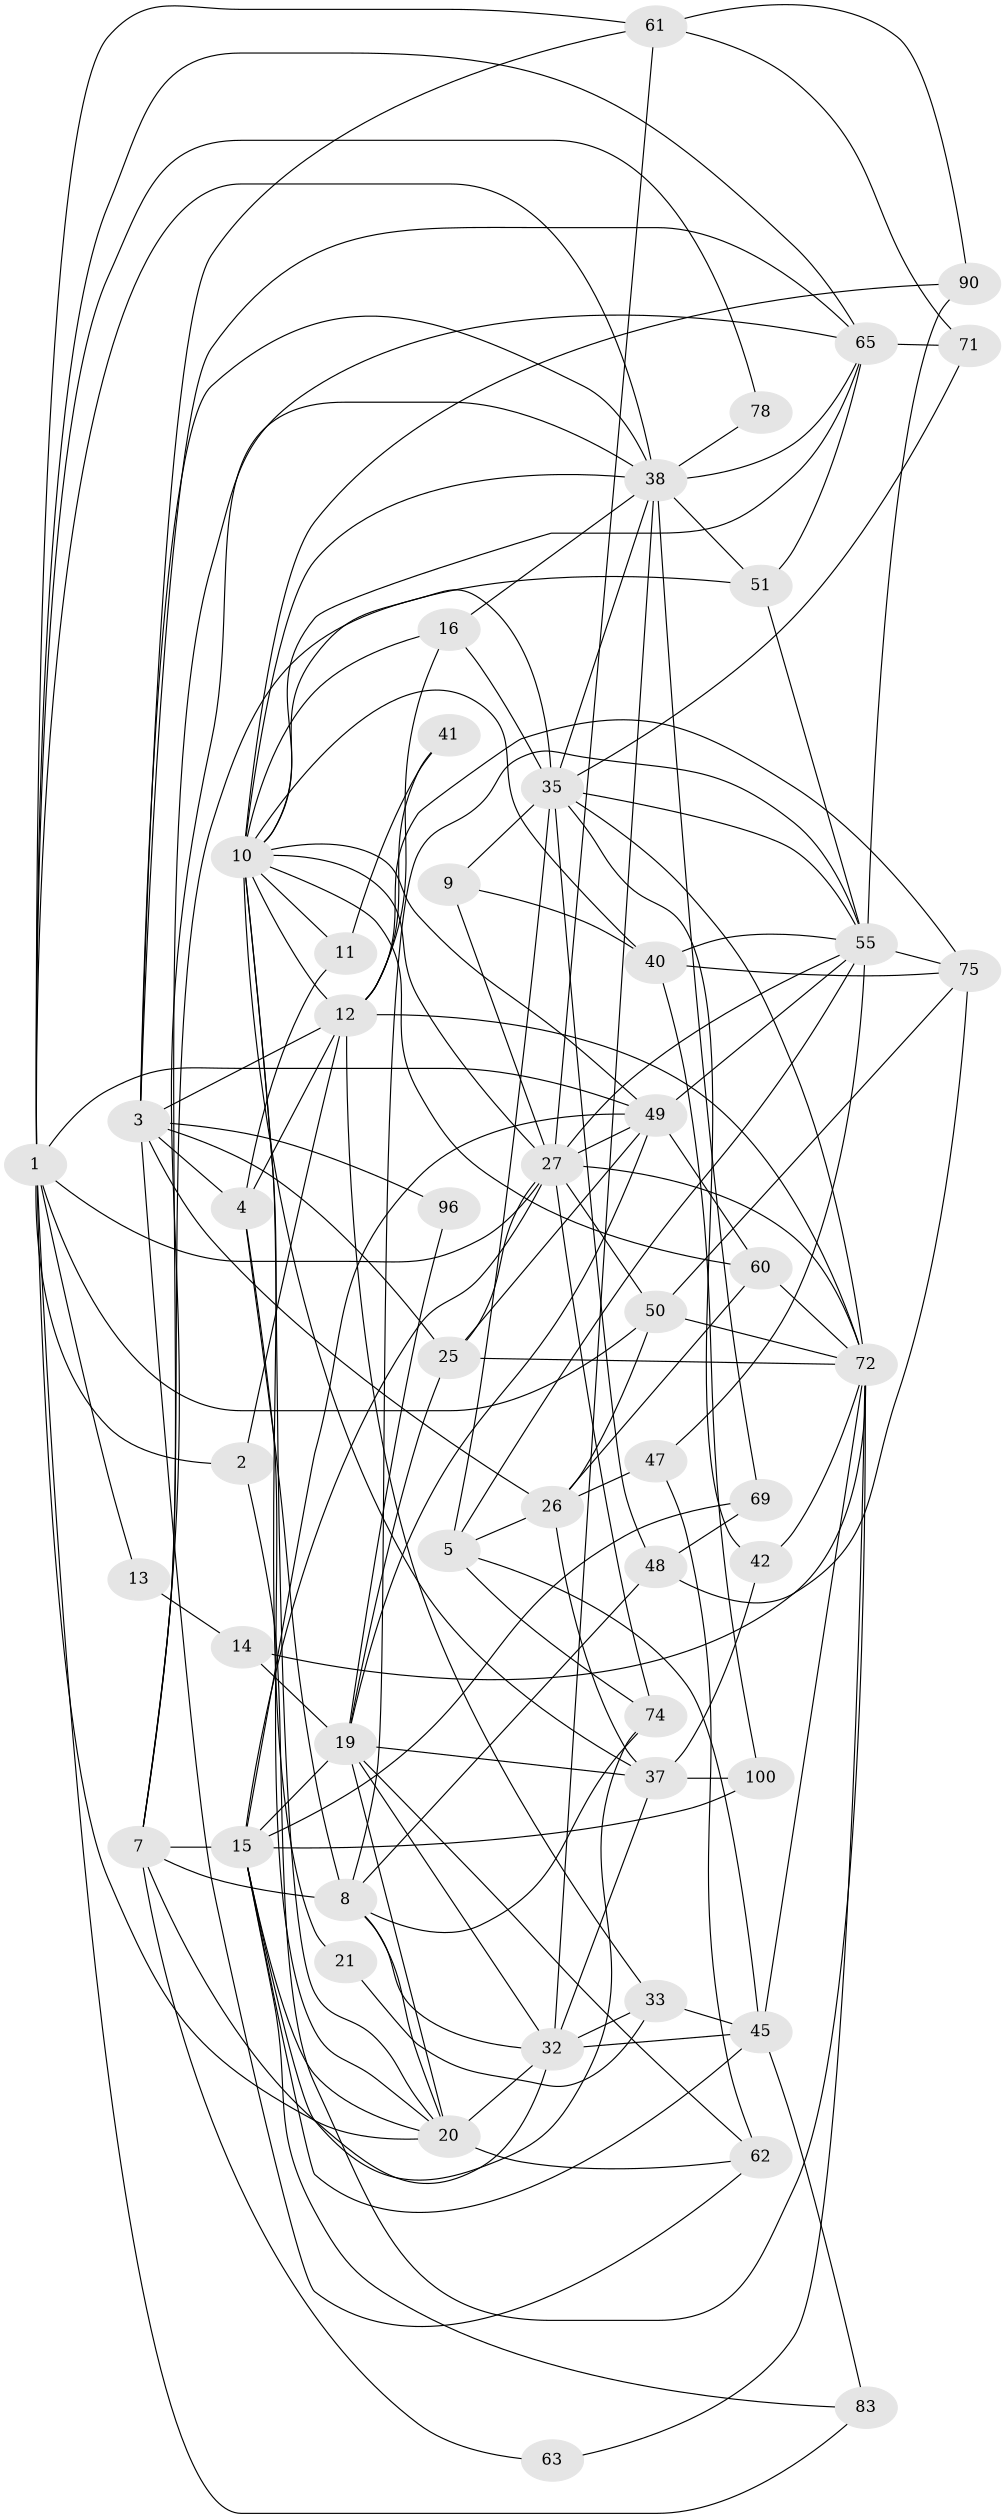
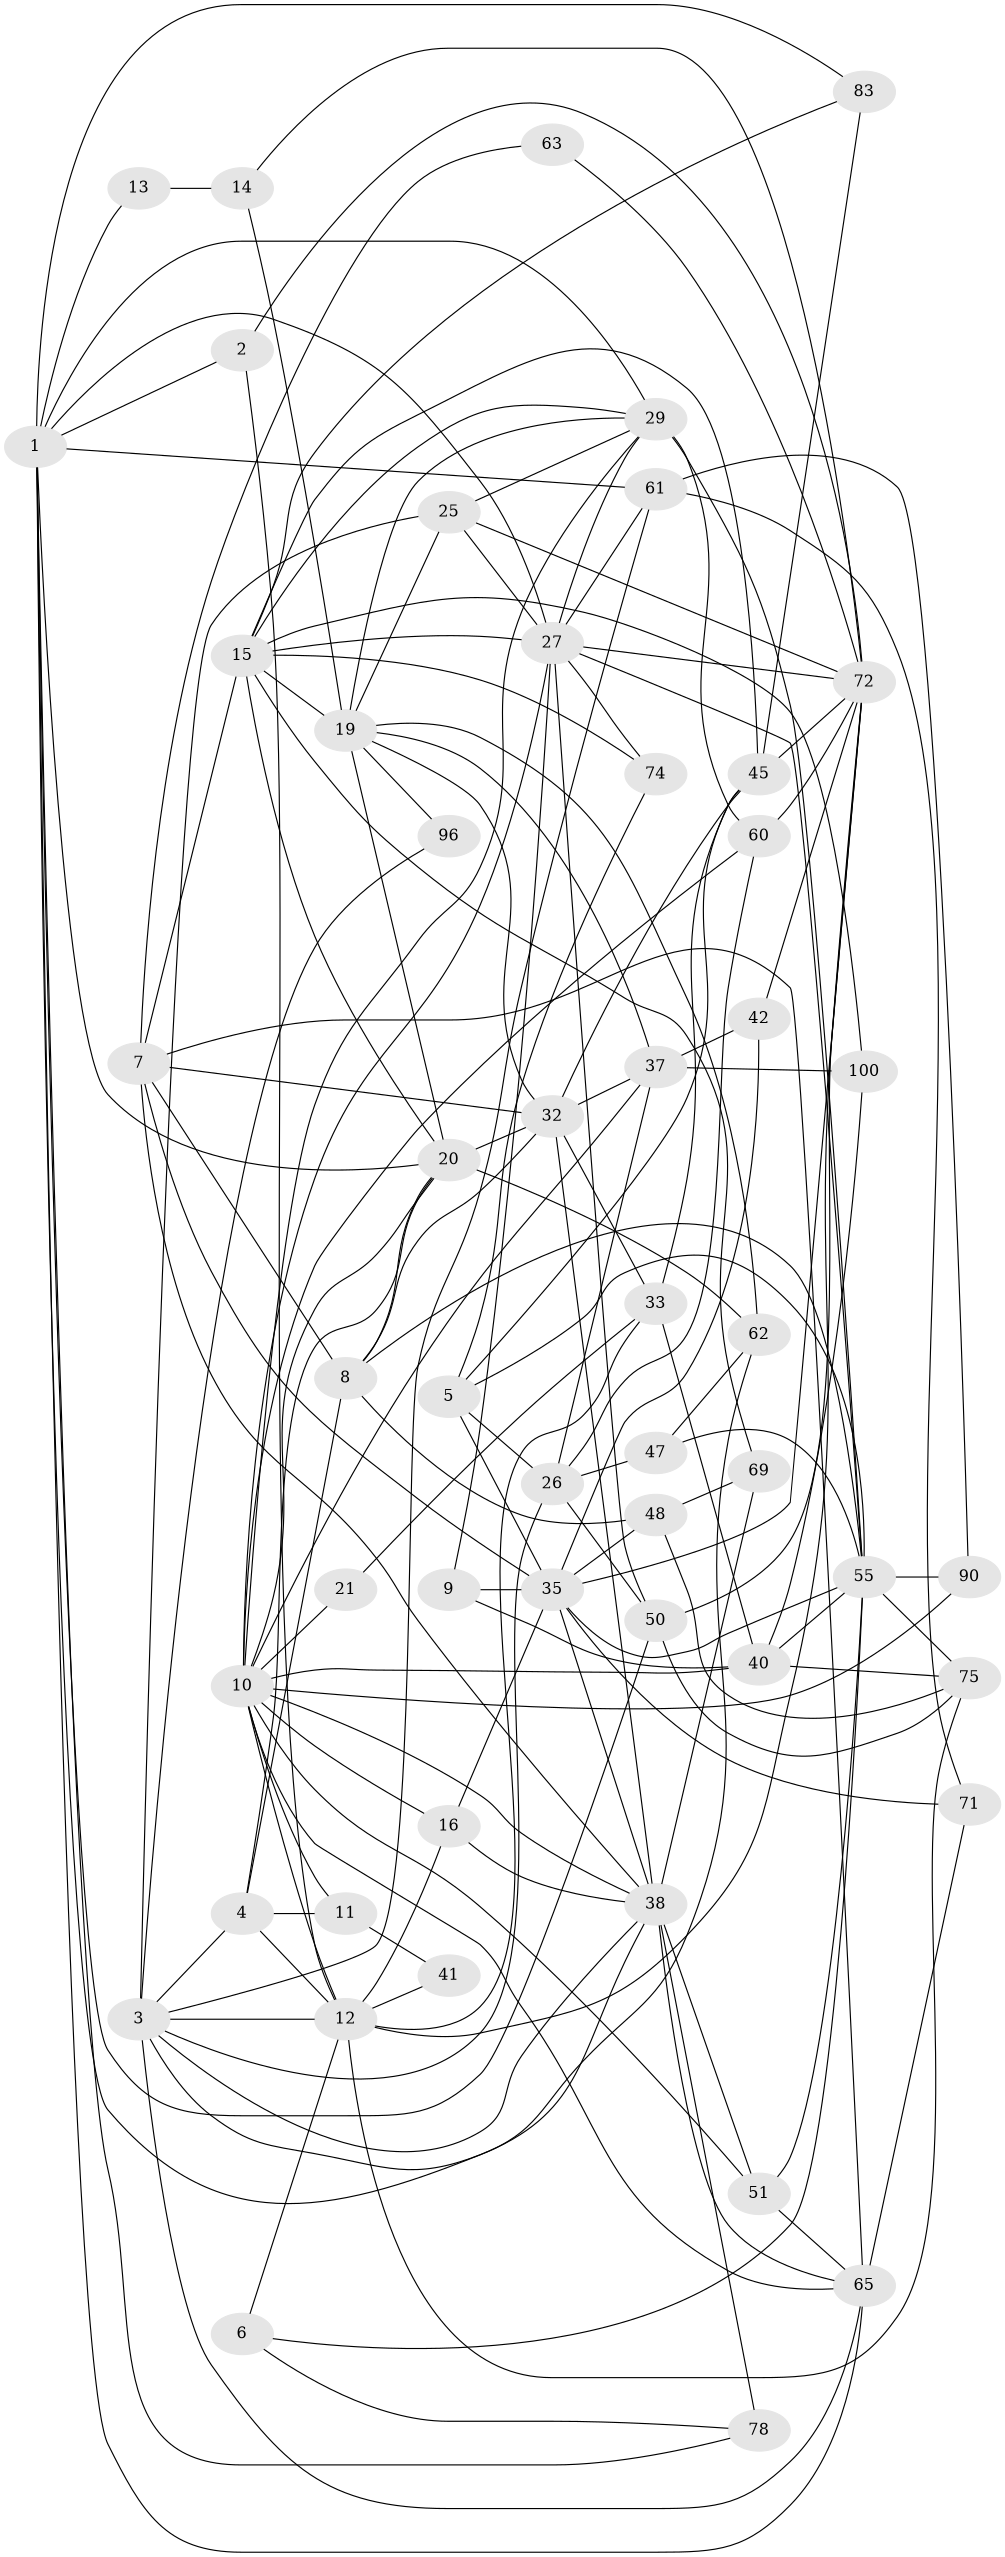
(656, 1116) -> (656, 419)
none -> (708, 1484)
(536, 1885) -> none
none -> (242, 2334)
